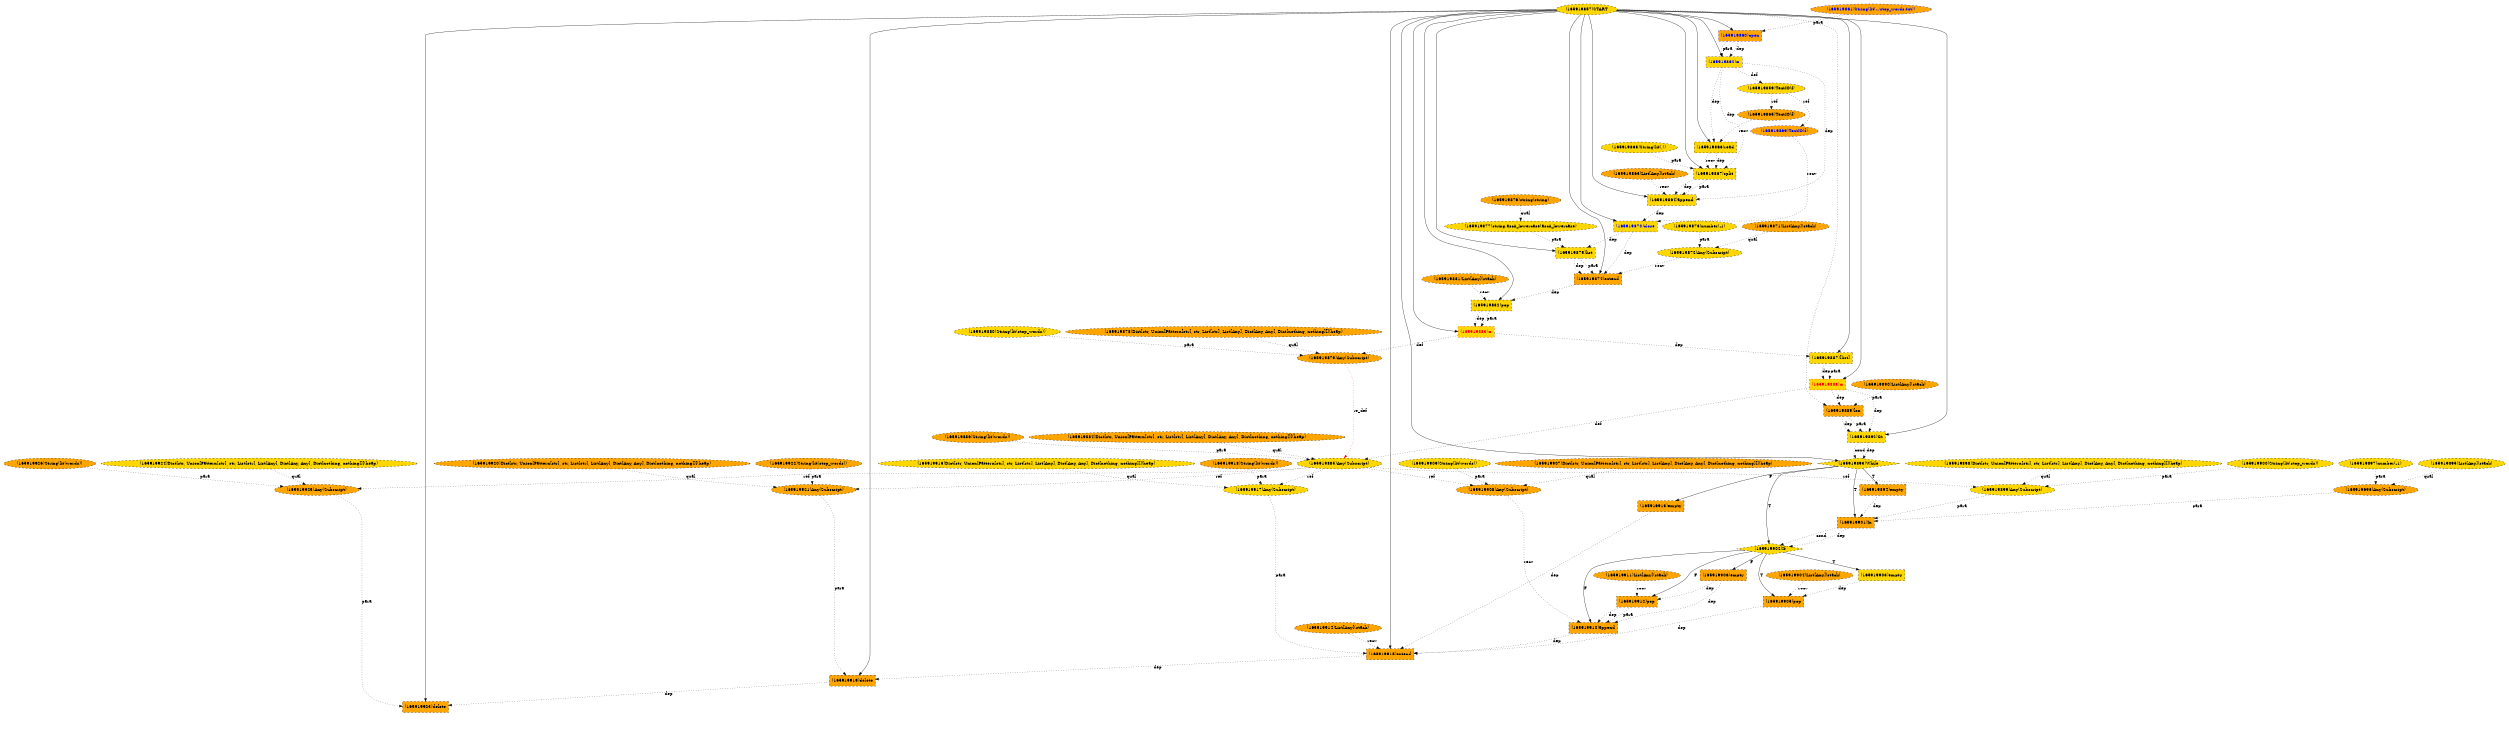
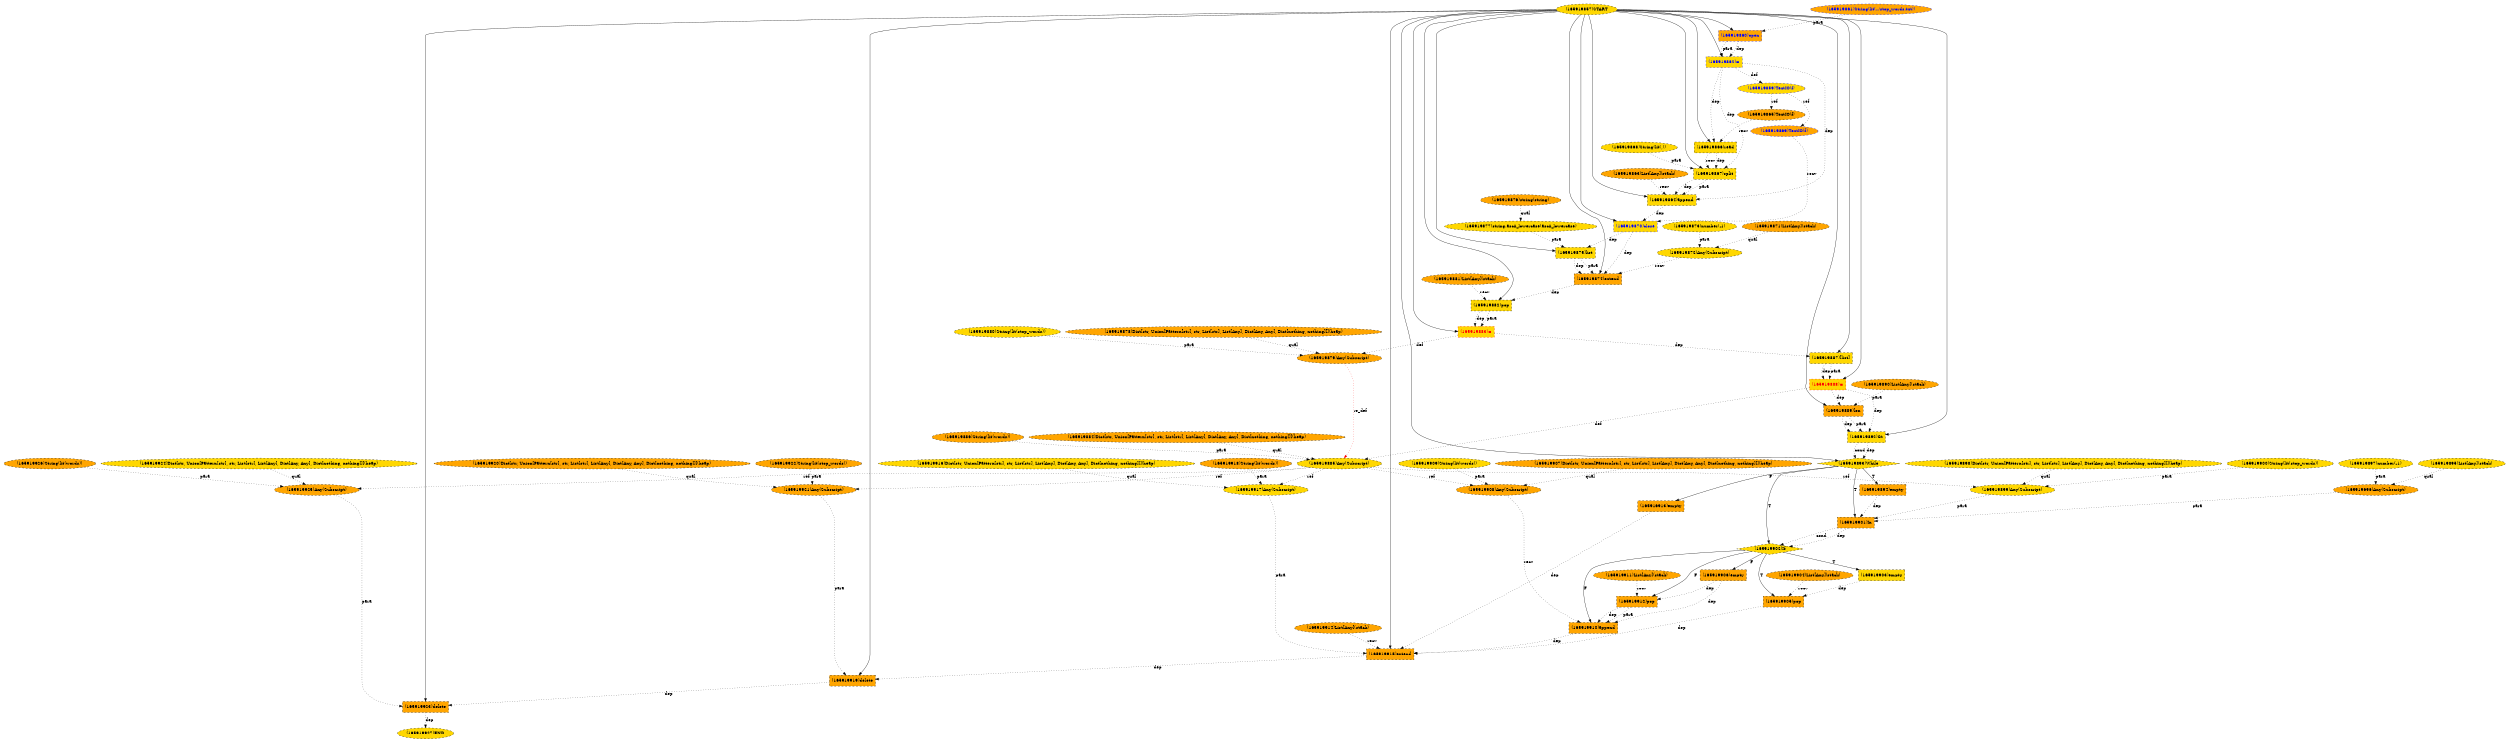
(1771, 88) -> (1771, 88)
(1838, 113) -> (1838, 113)
none -> (426, 733)
